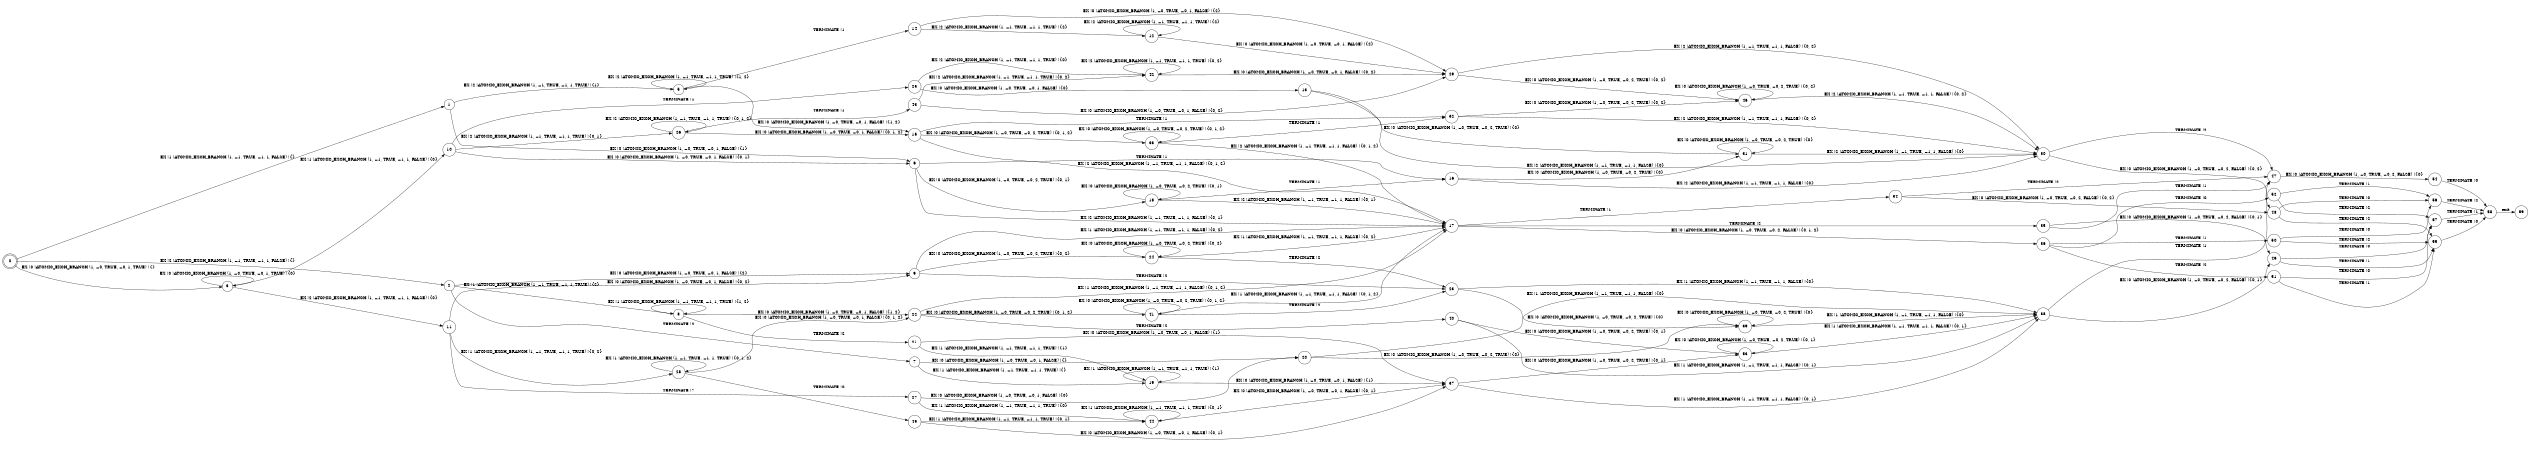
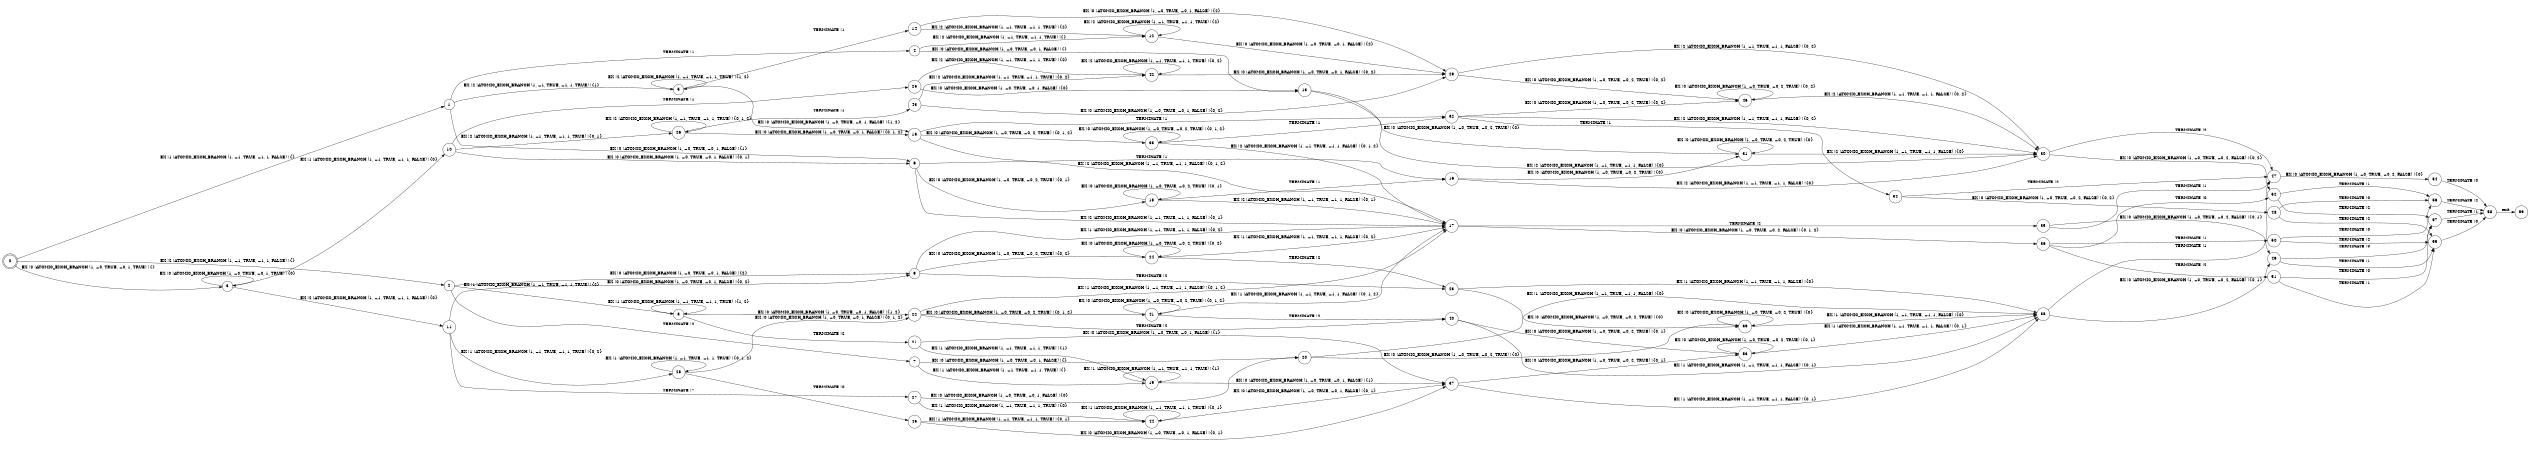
none -> (915, 51)
(2167, 173) -> (2168, 161)
(1672, 211) -> (1686, 127)
(1302, 312) -> (1300, 320)
